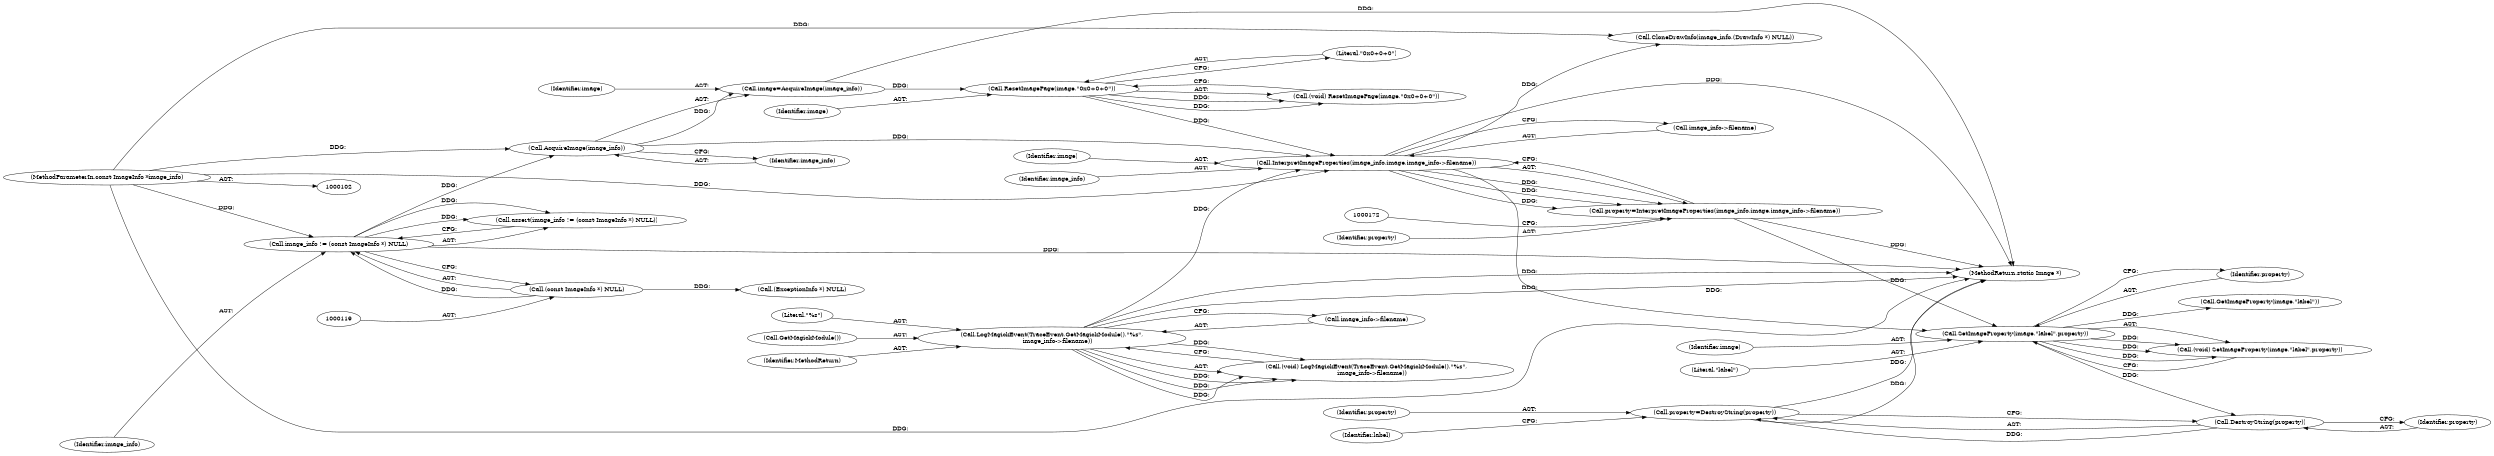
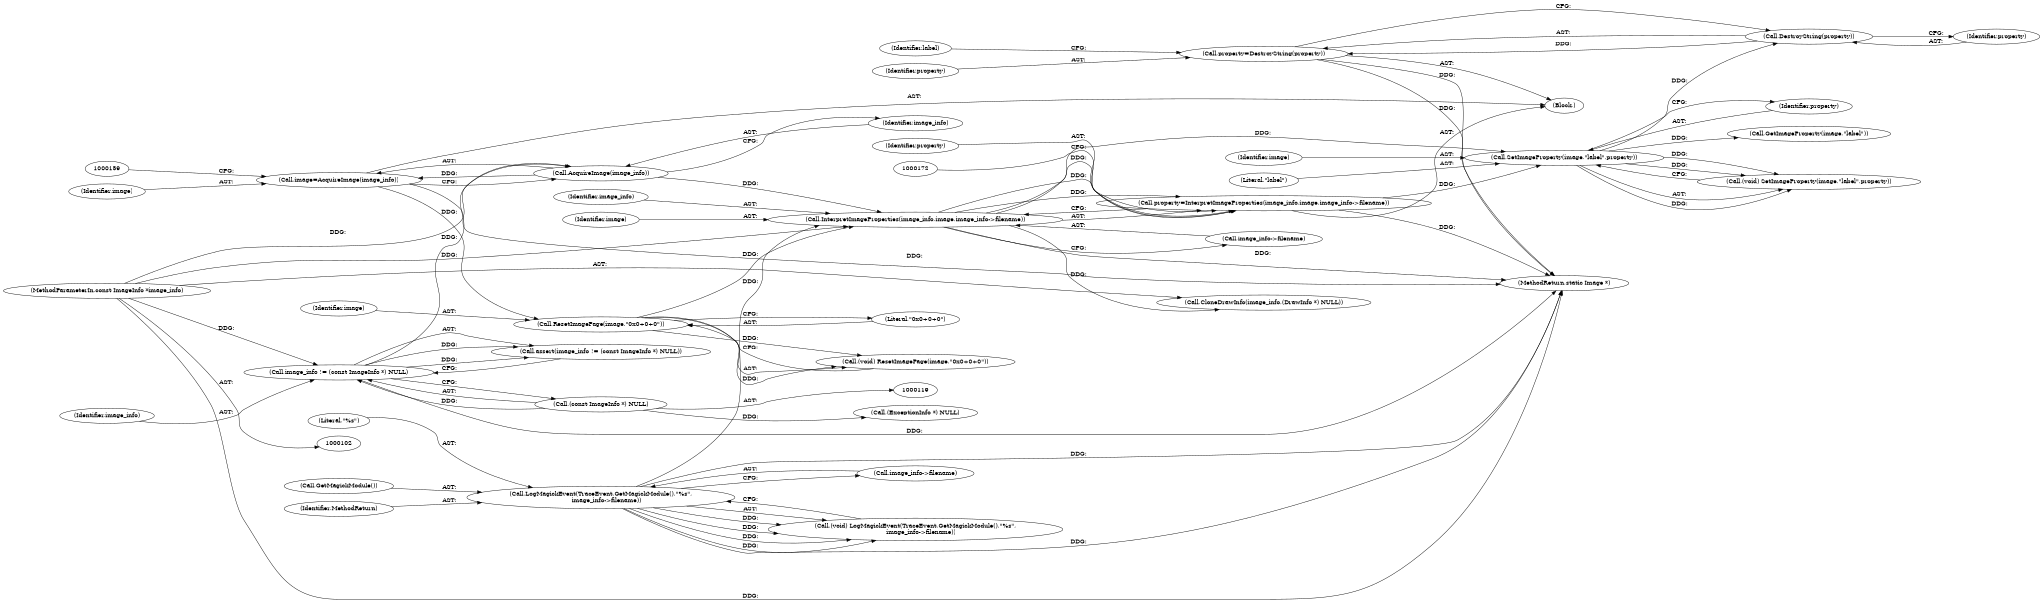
(802, 25) -> (601, 264)
none -> (1564, 106)
none -> (107, 169)
none -> (481, 185)
(456, 319) -> (773, 401)
